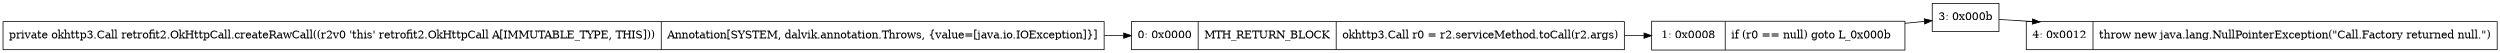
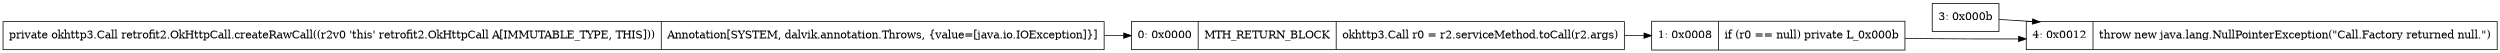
(1915, 22) -> (1962, 39)
(1811, 35) -> (1812, 35)
